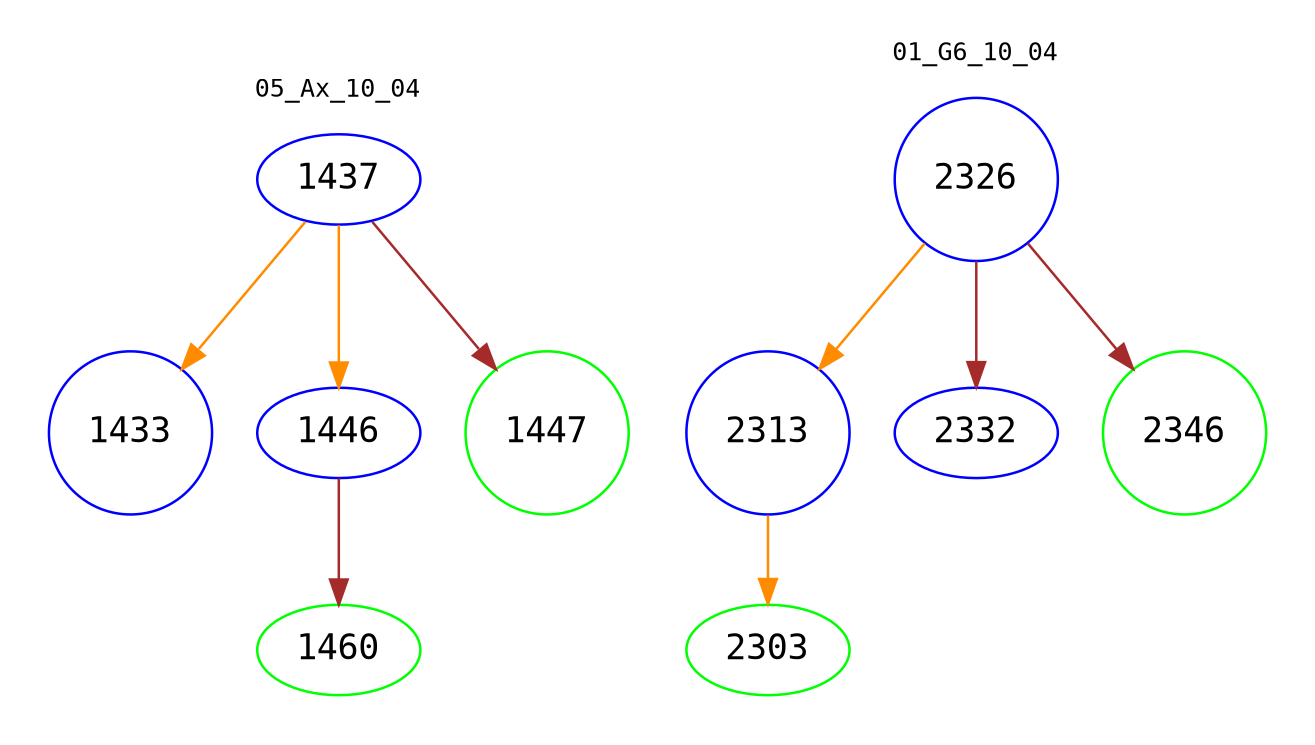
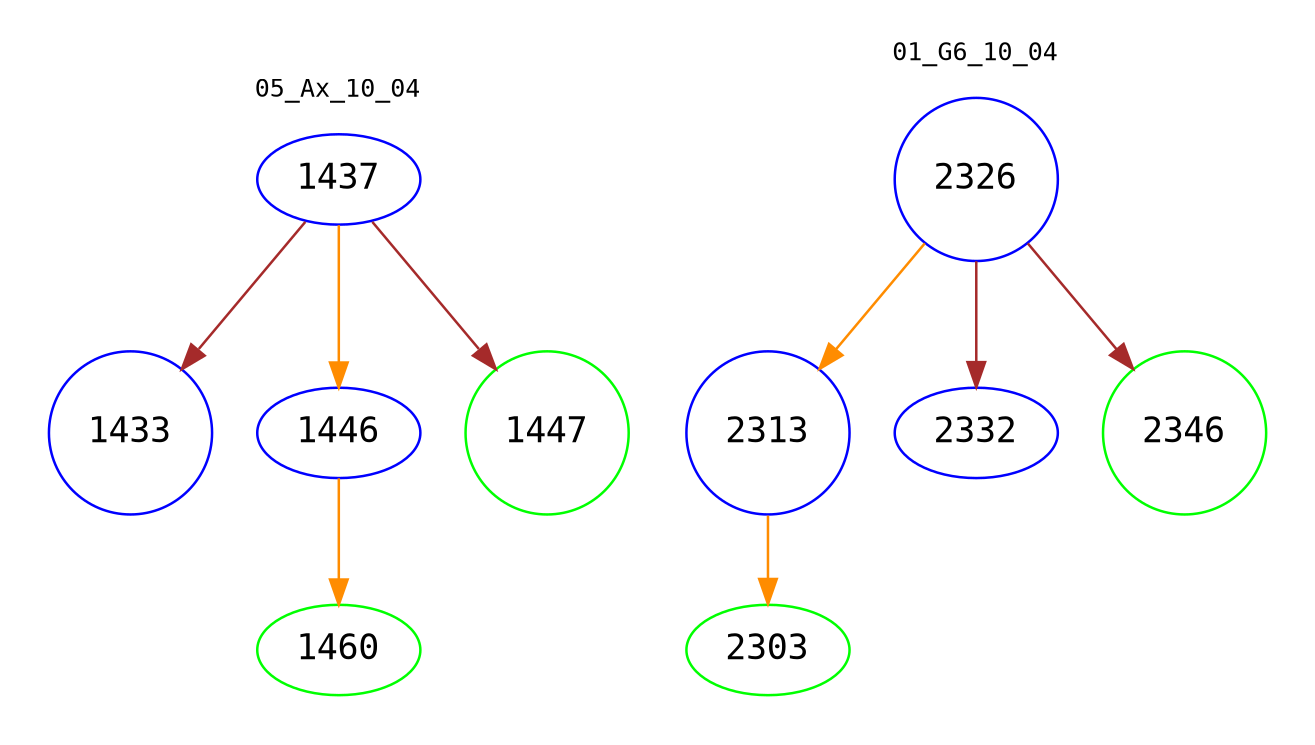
(252, 285) -> (252, 285)
(339, 529) -> (339, 529)
